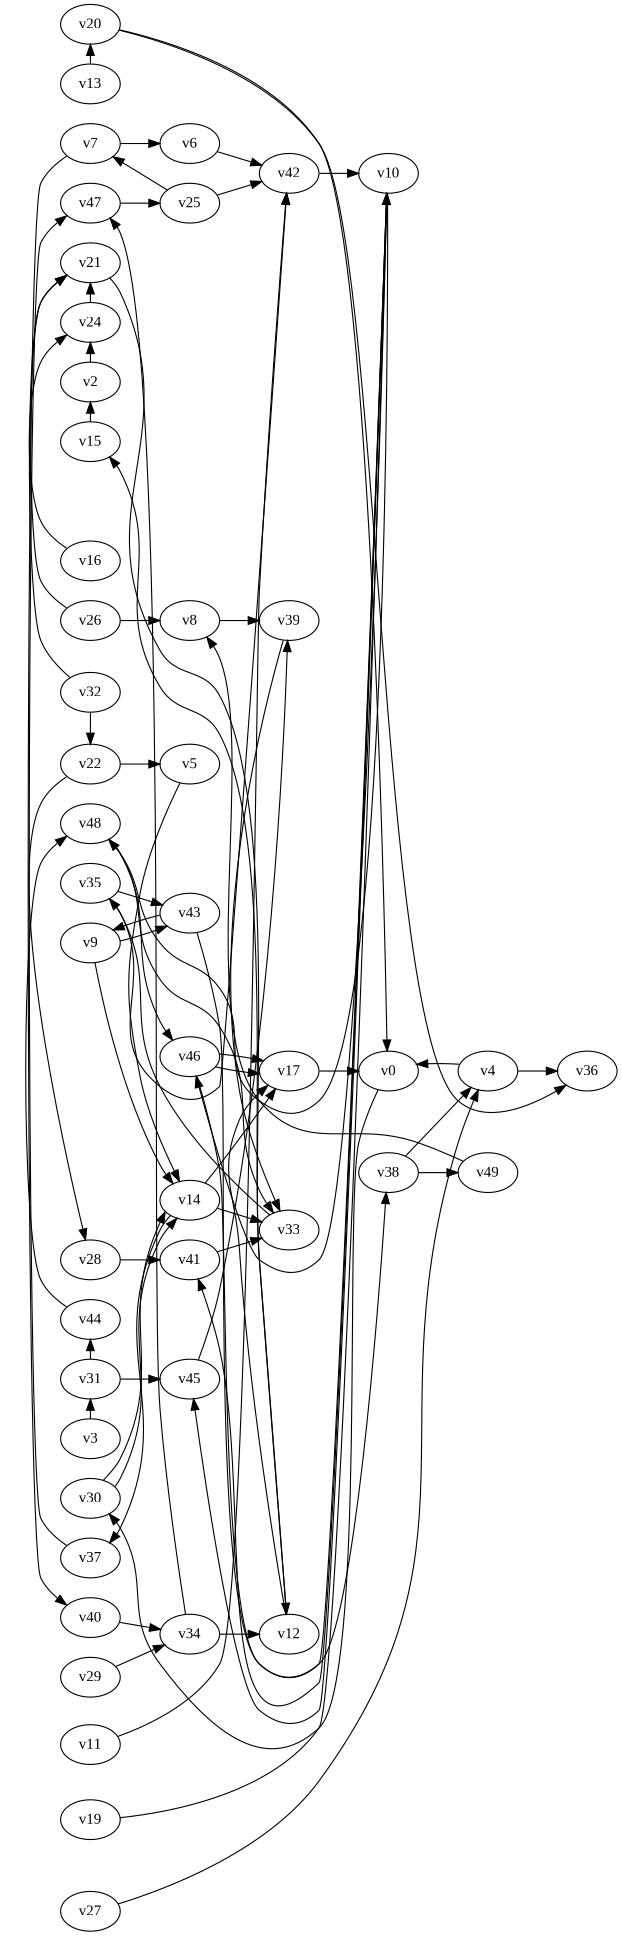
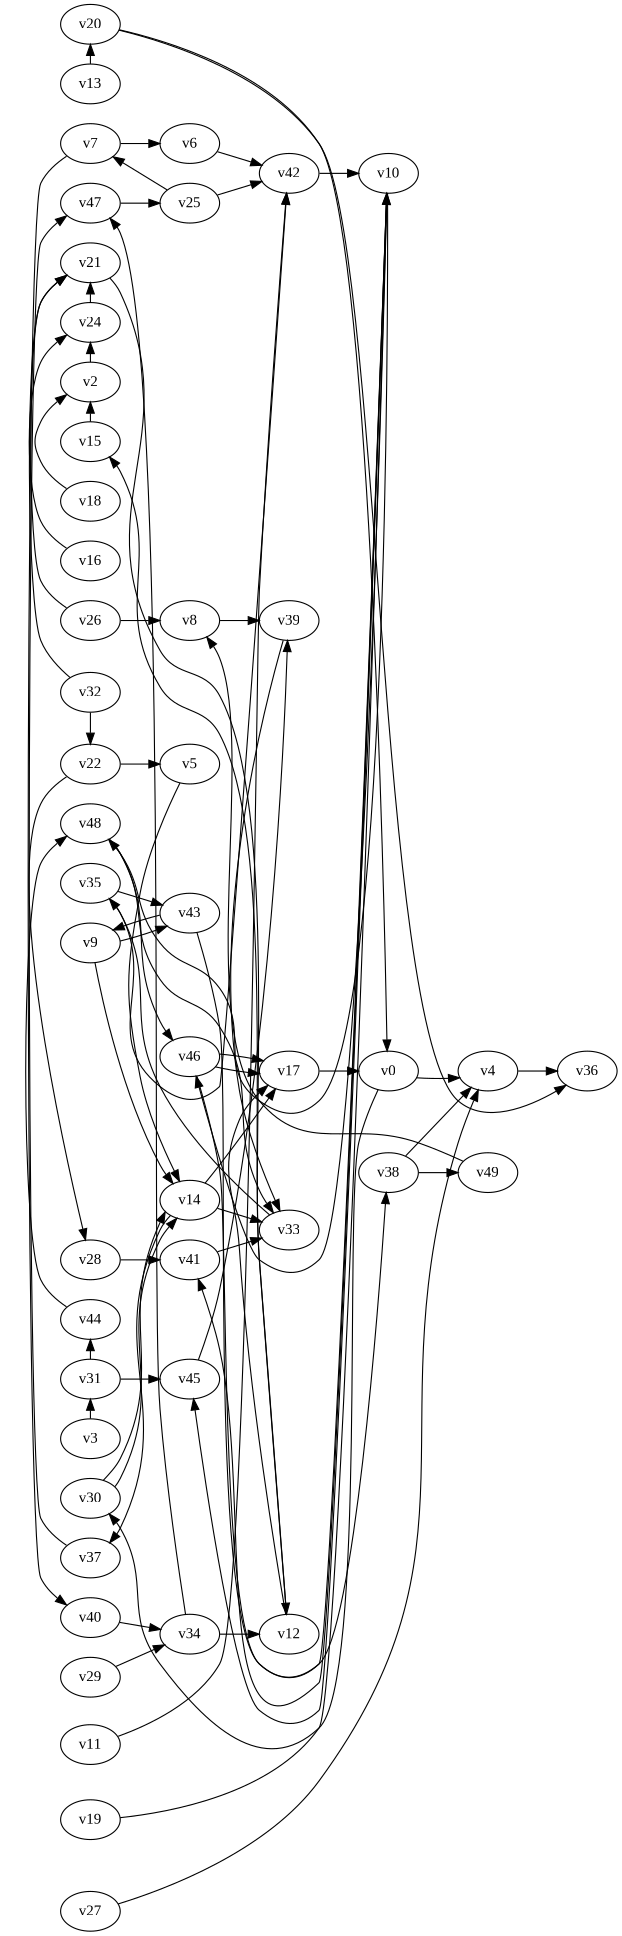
none -> (90, 501)
(448, 1064) -> (433, 1078)
